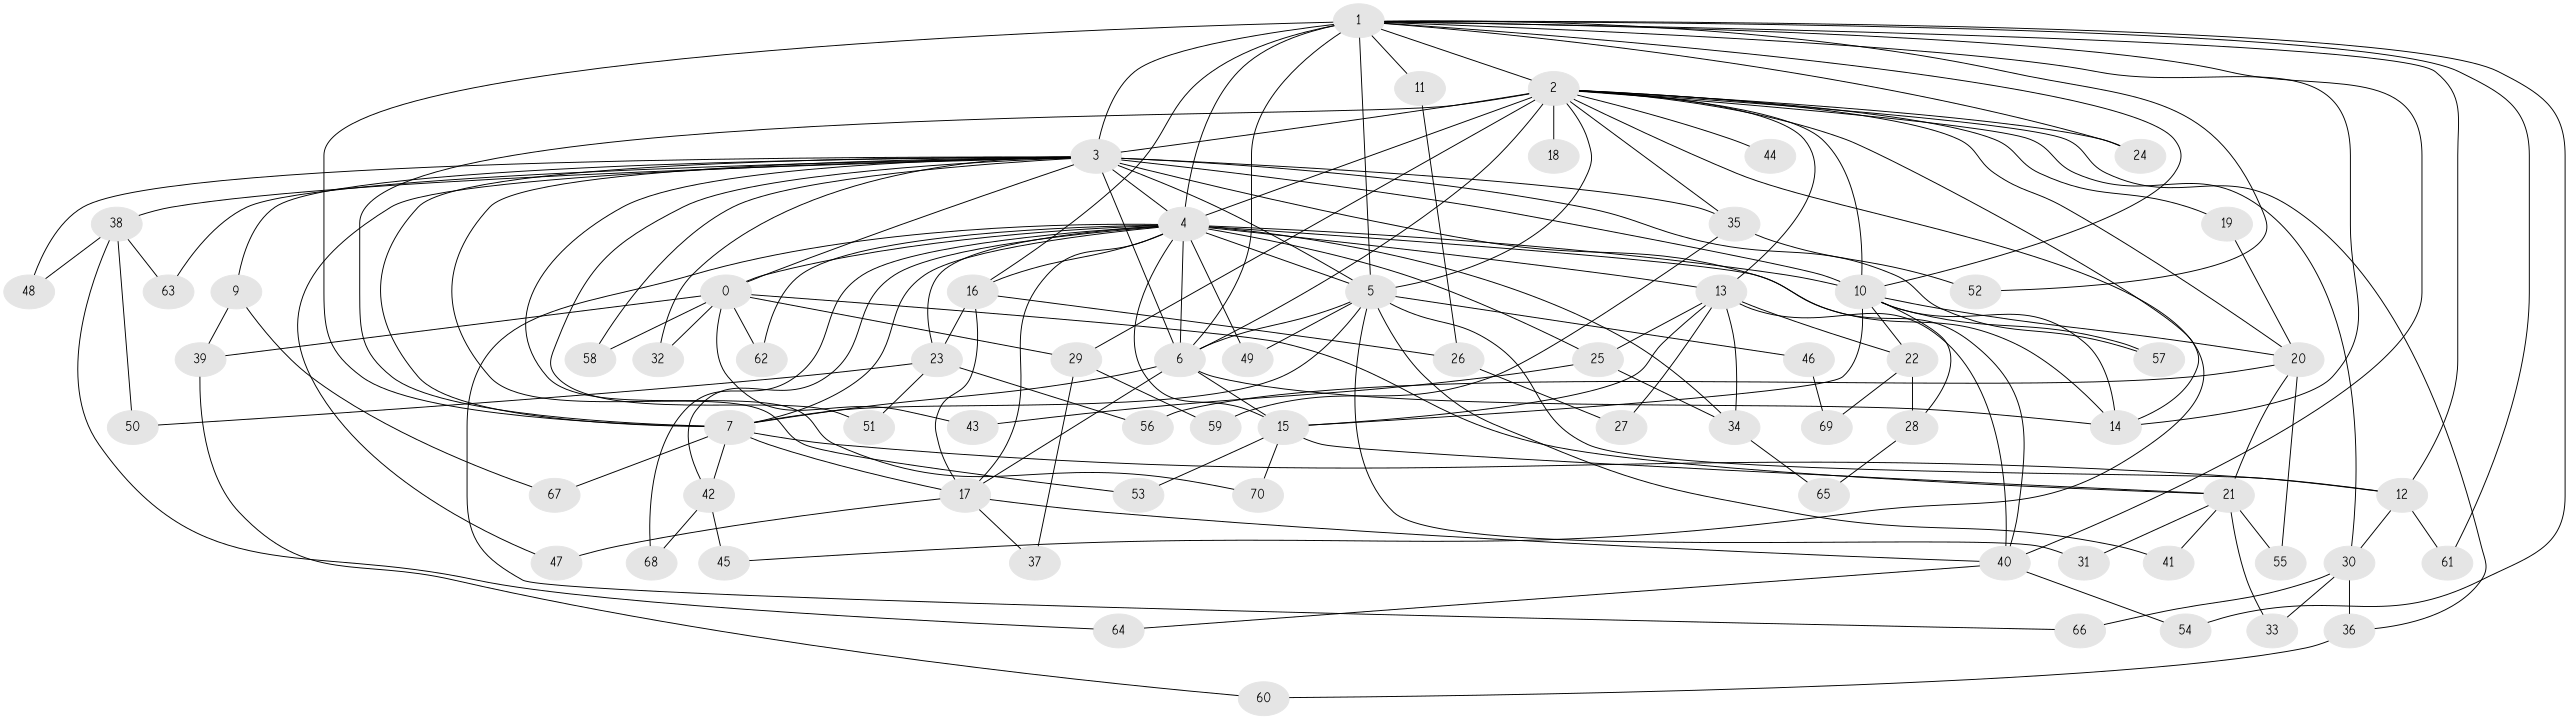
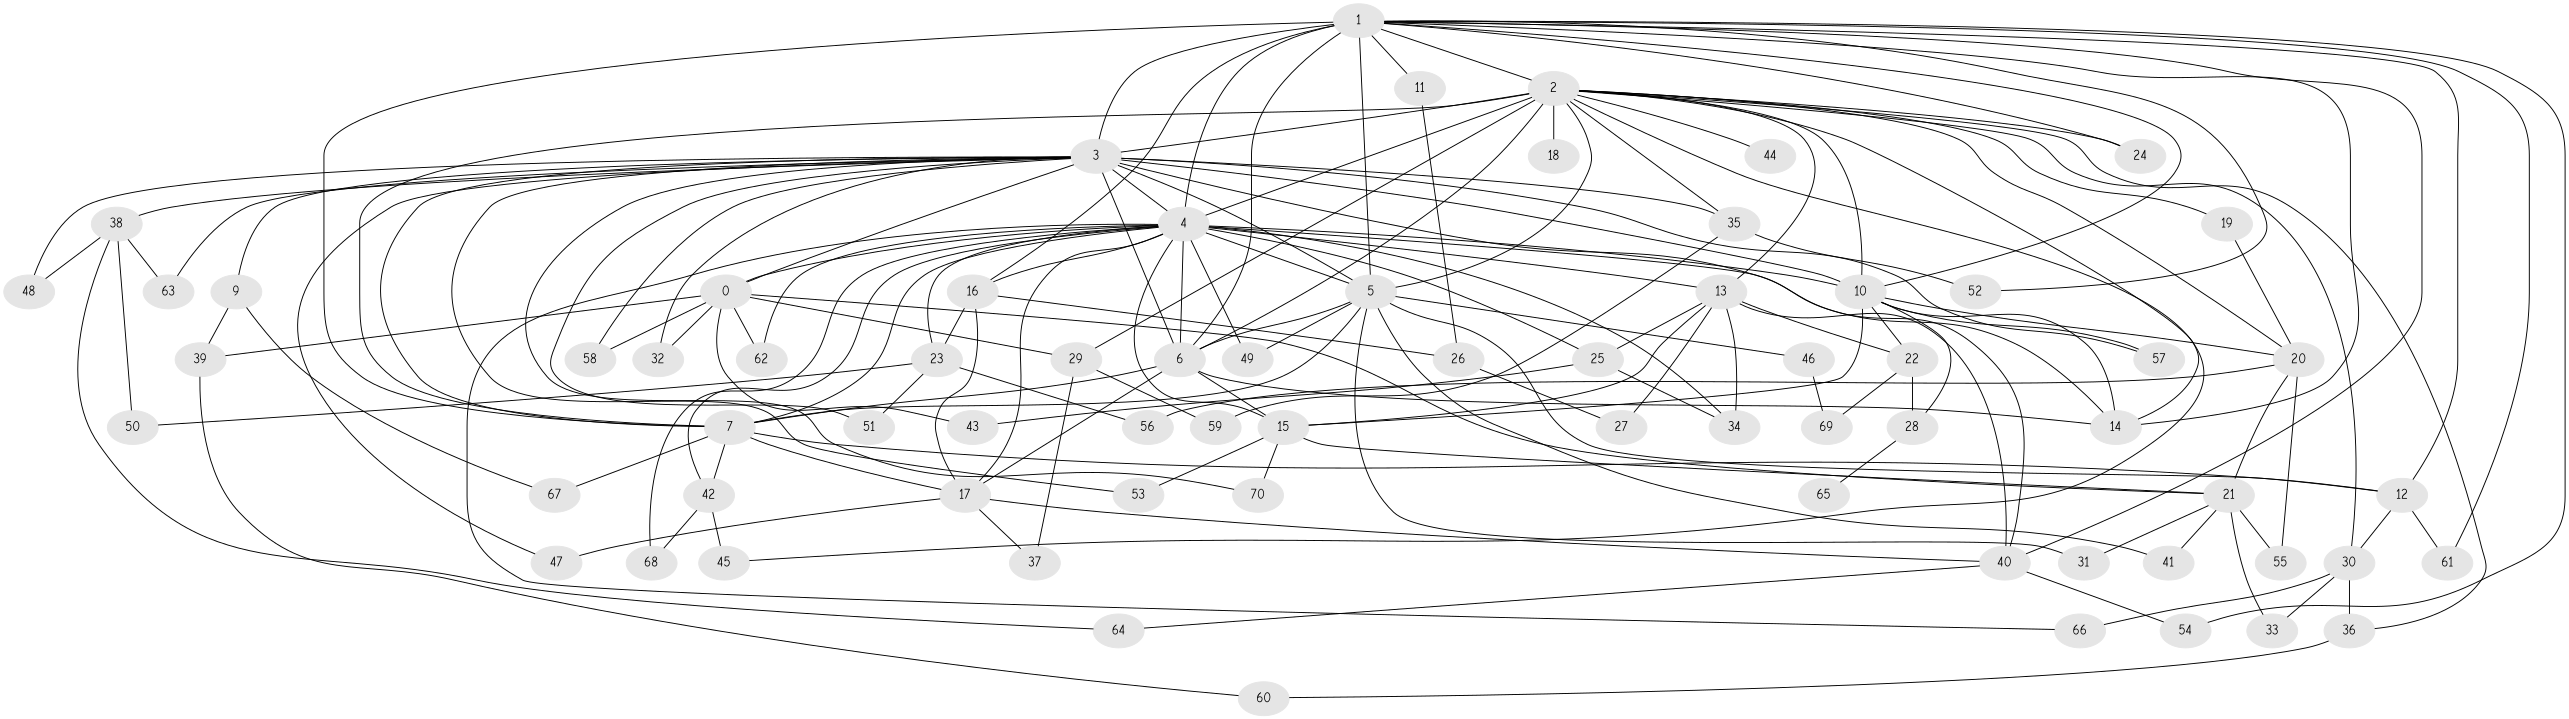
(1772, 456) -> none
